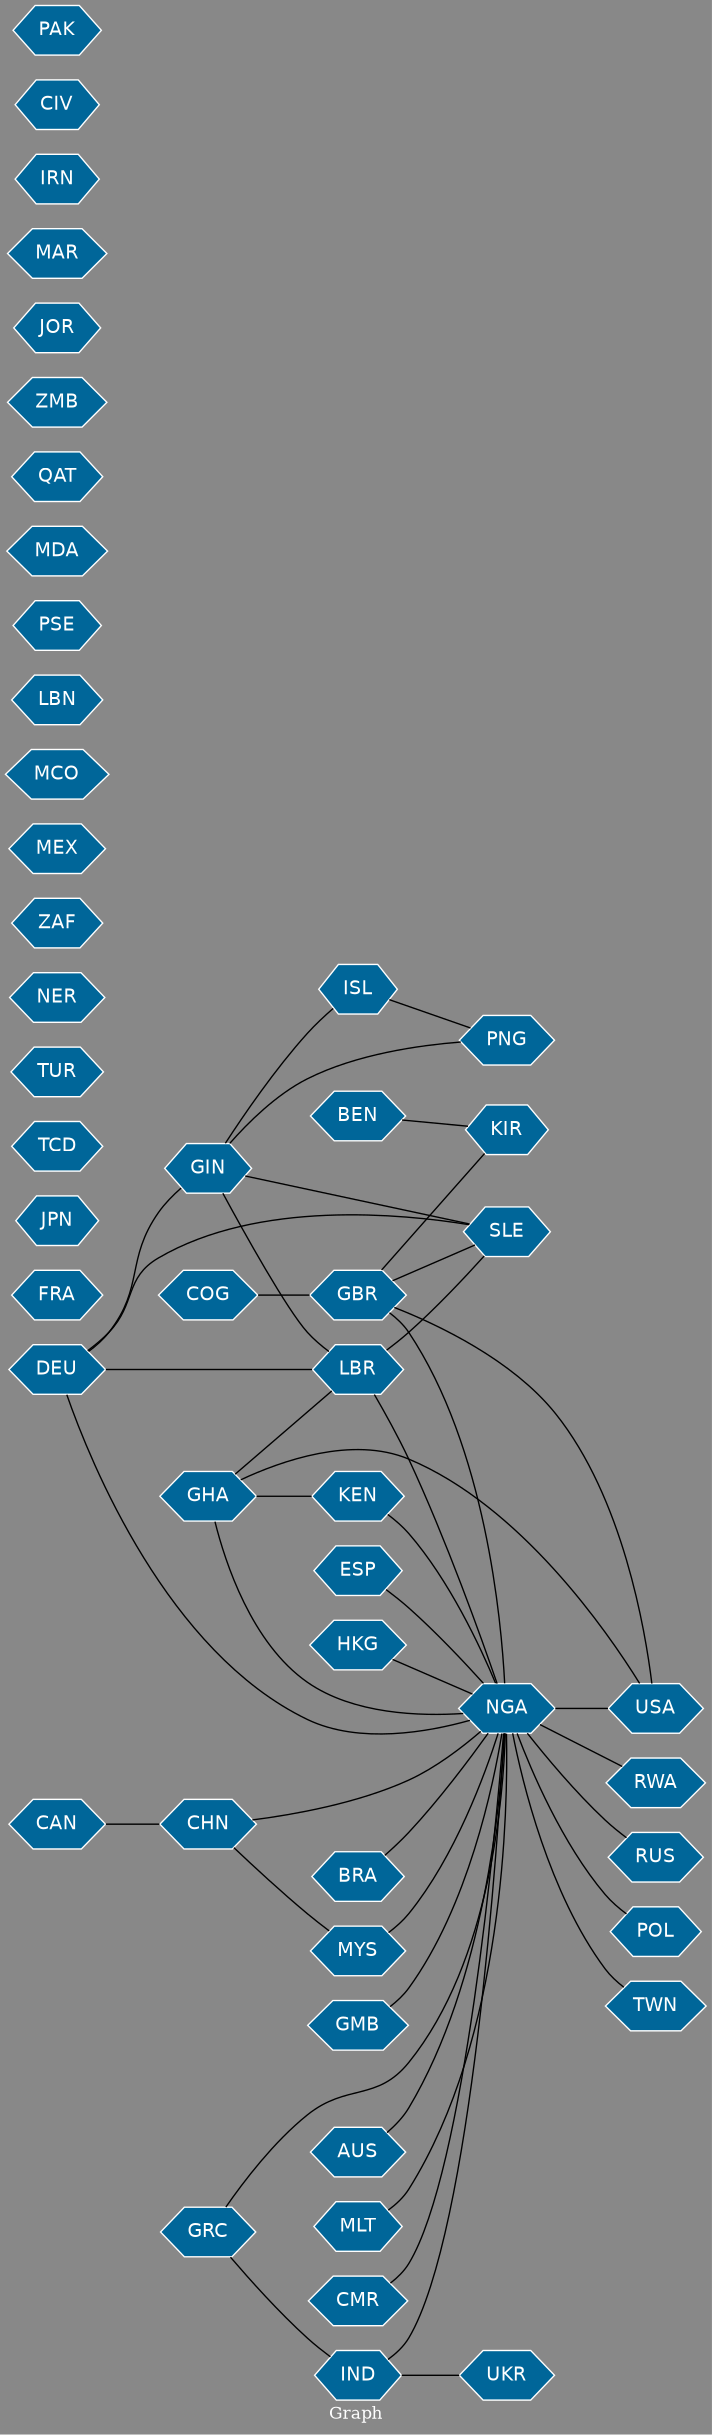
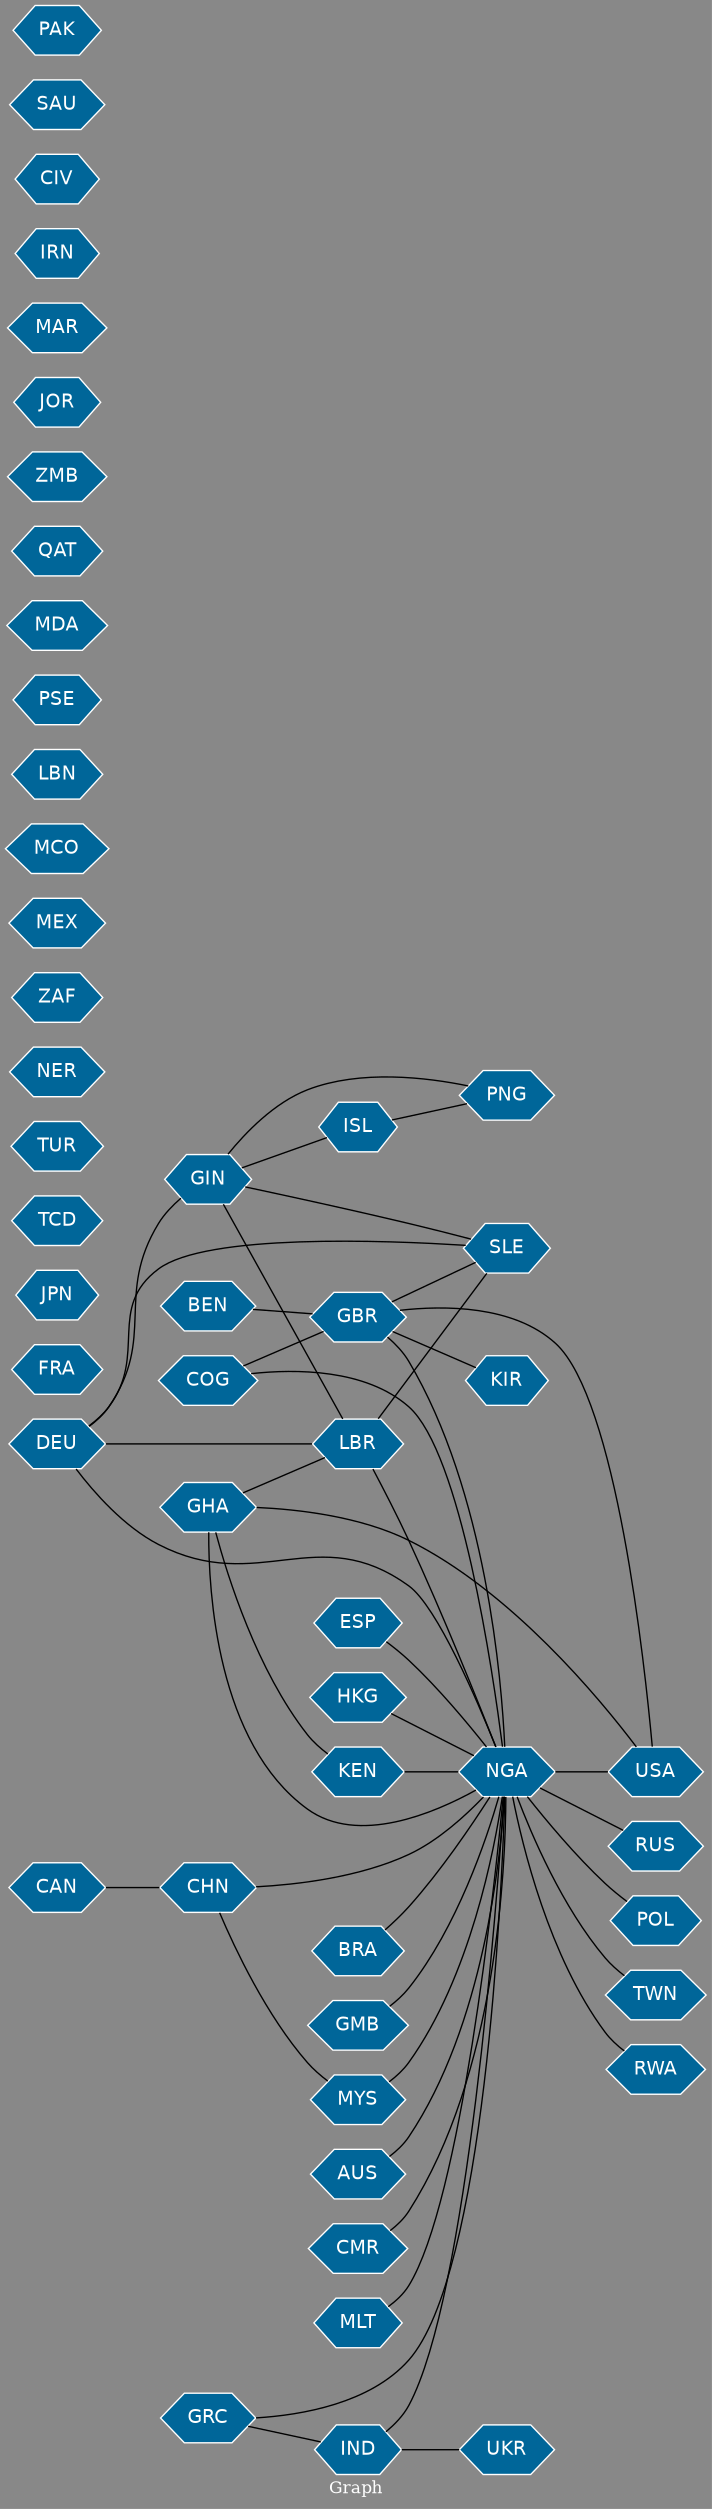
none -> (57, 105)
(435, 1123) -> (272, 1311)
none -> (451, 1491)
